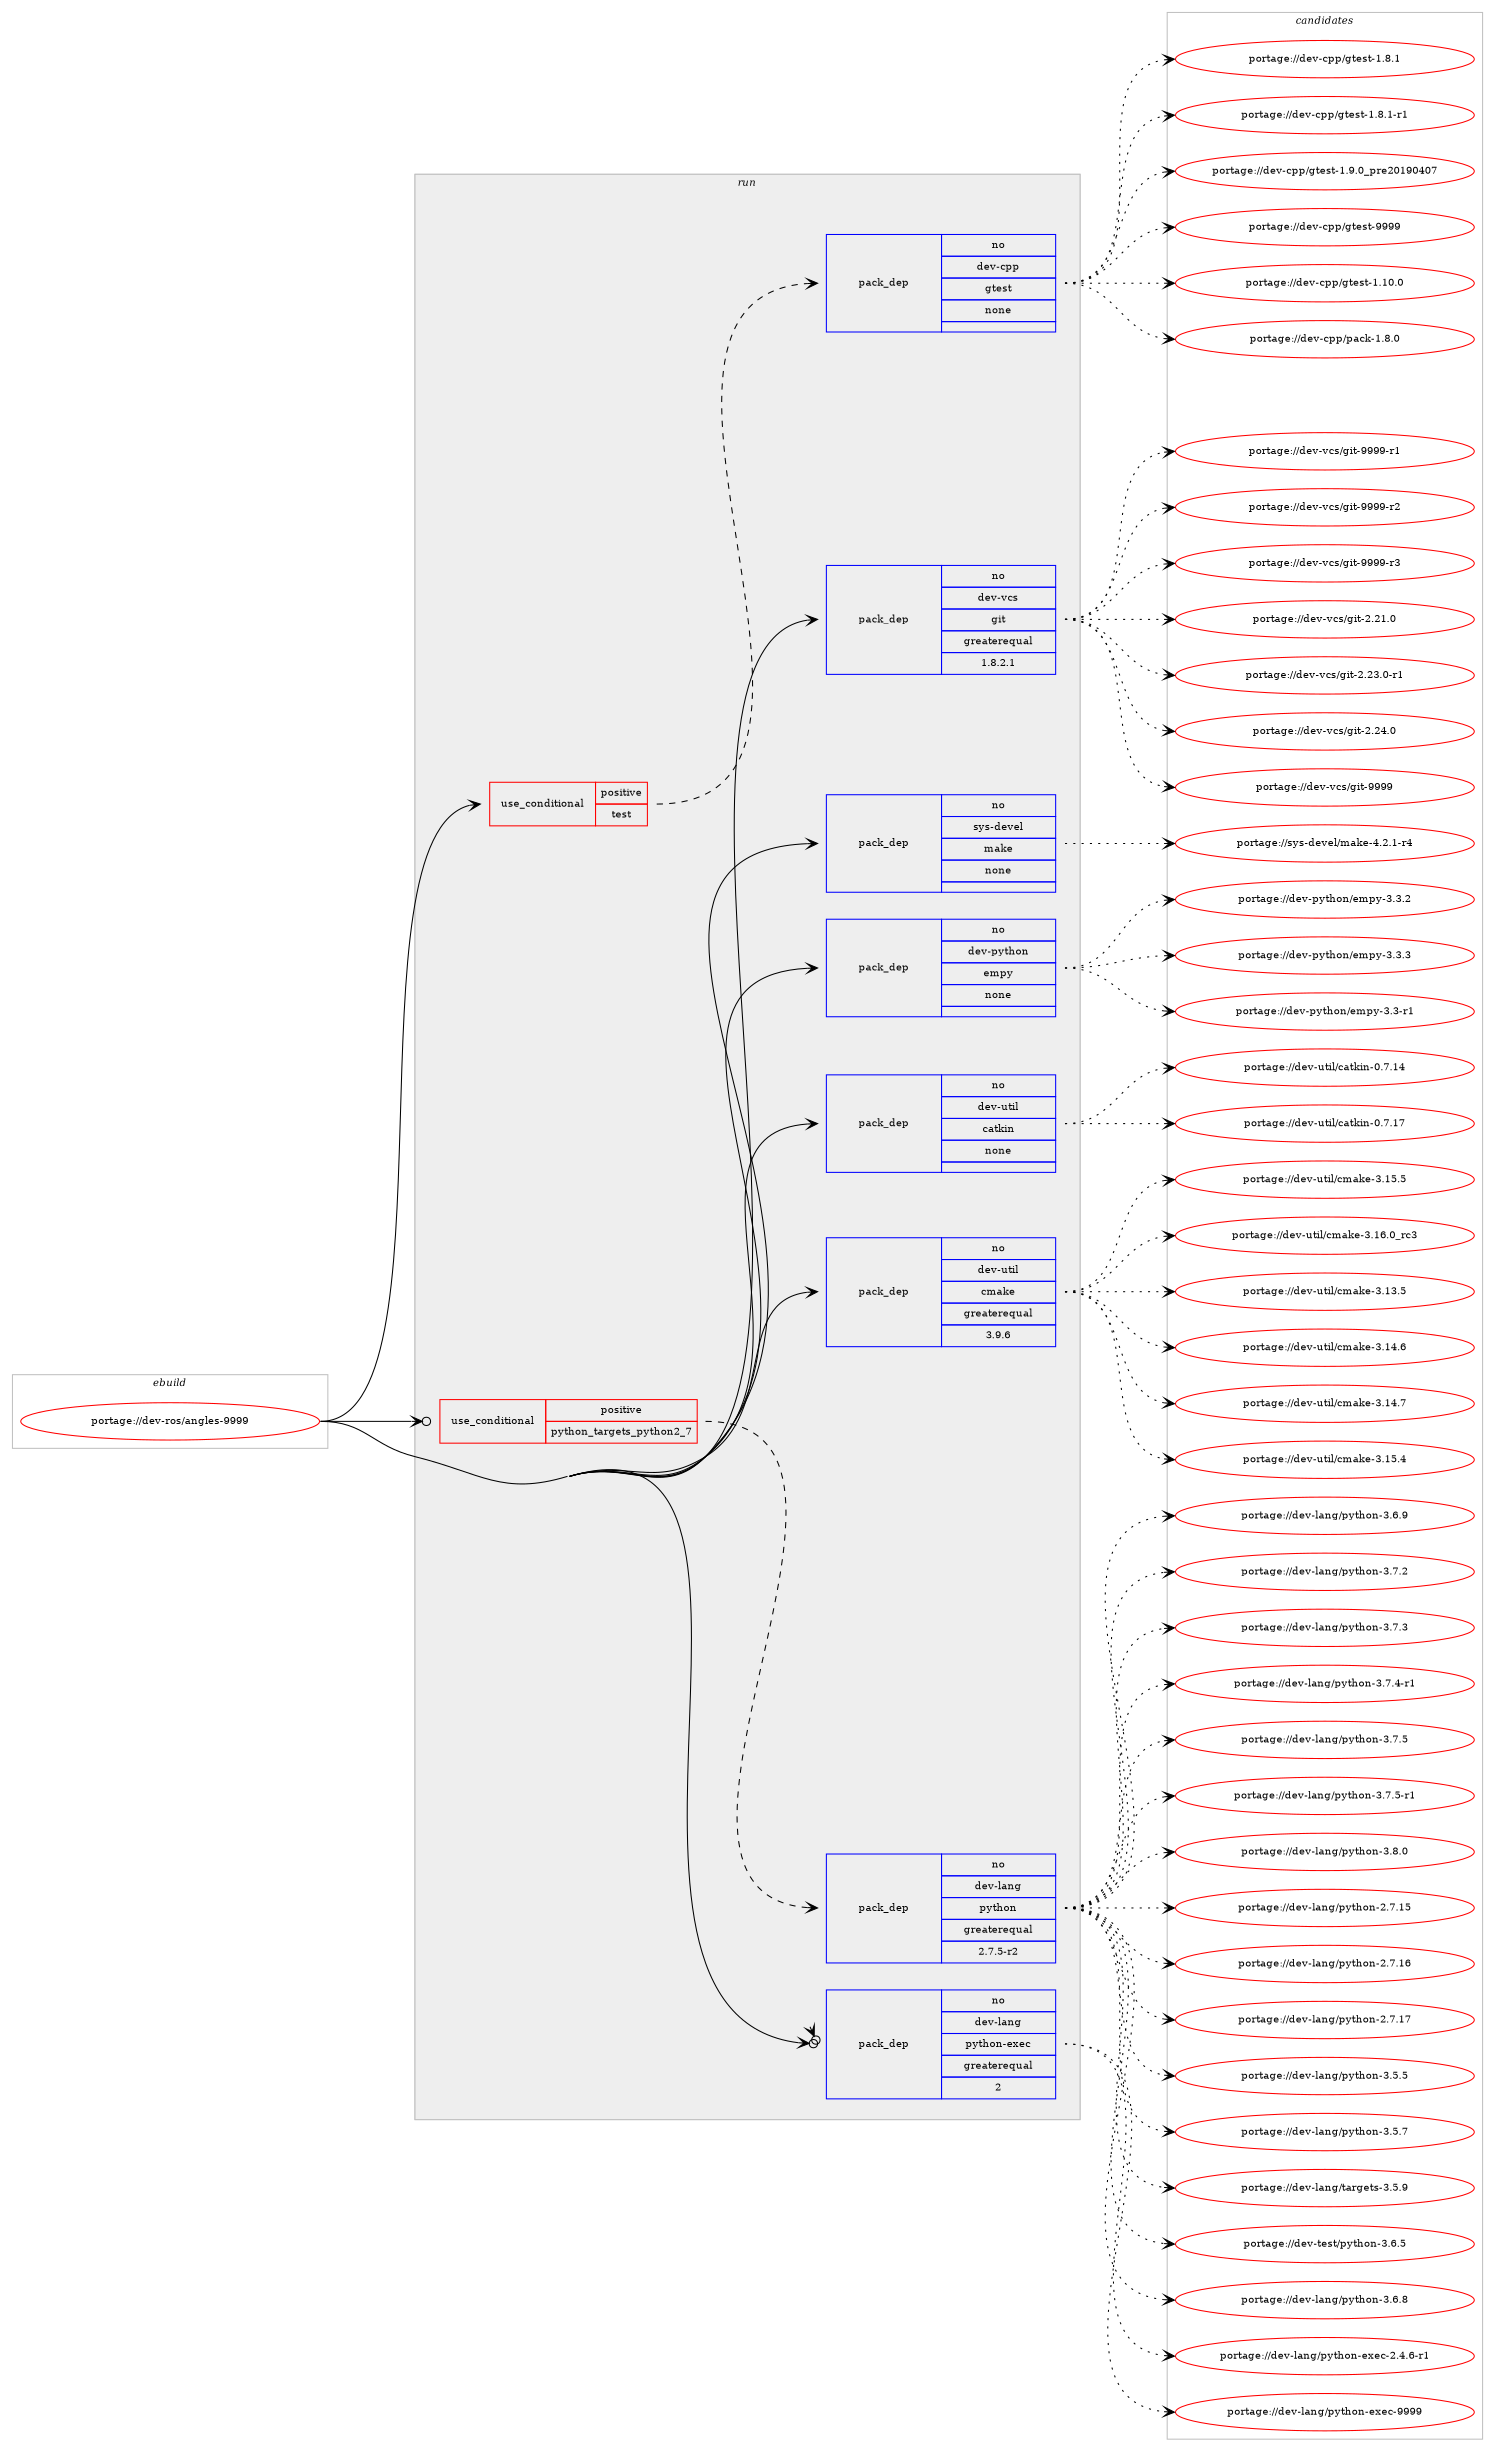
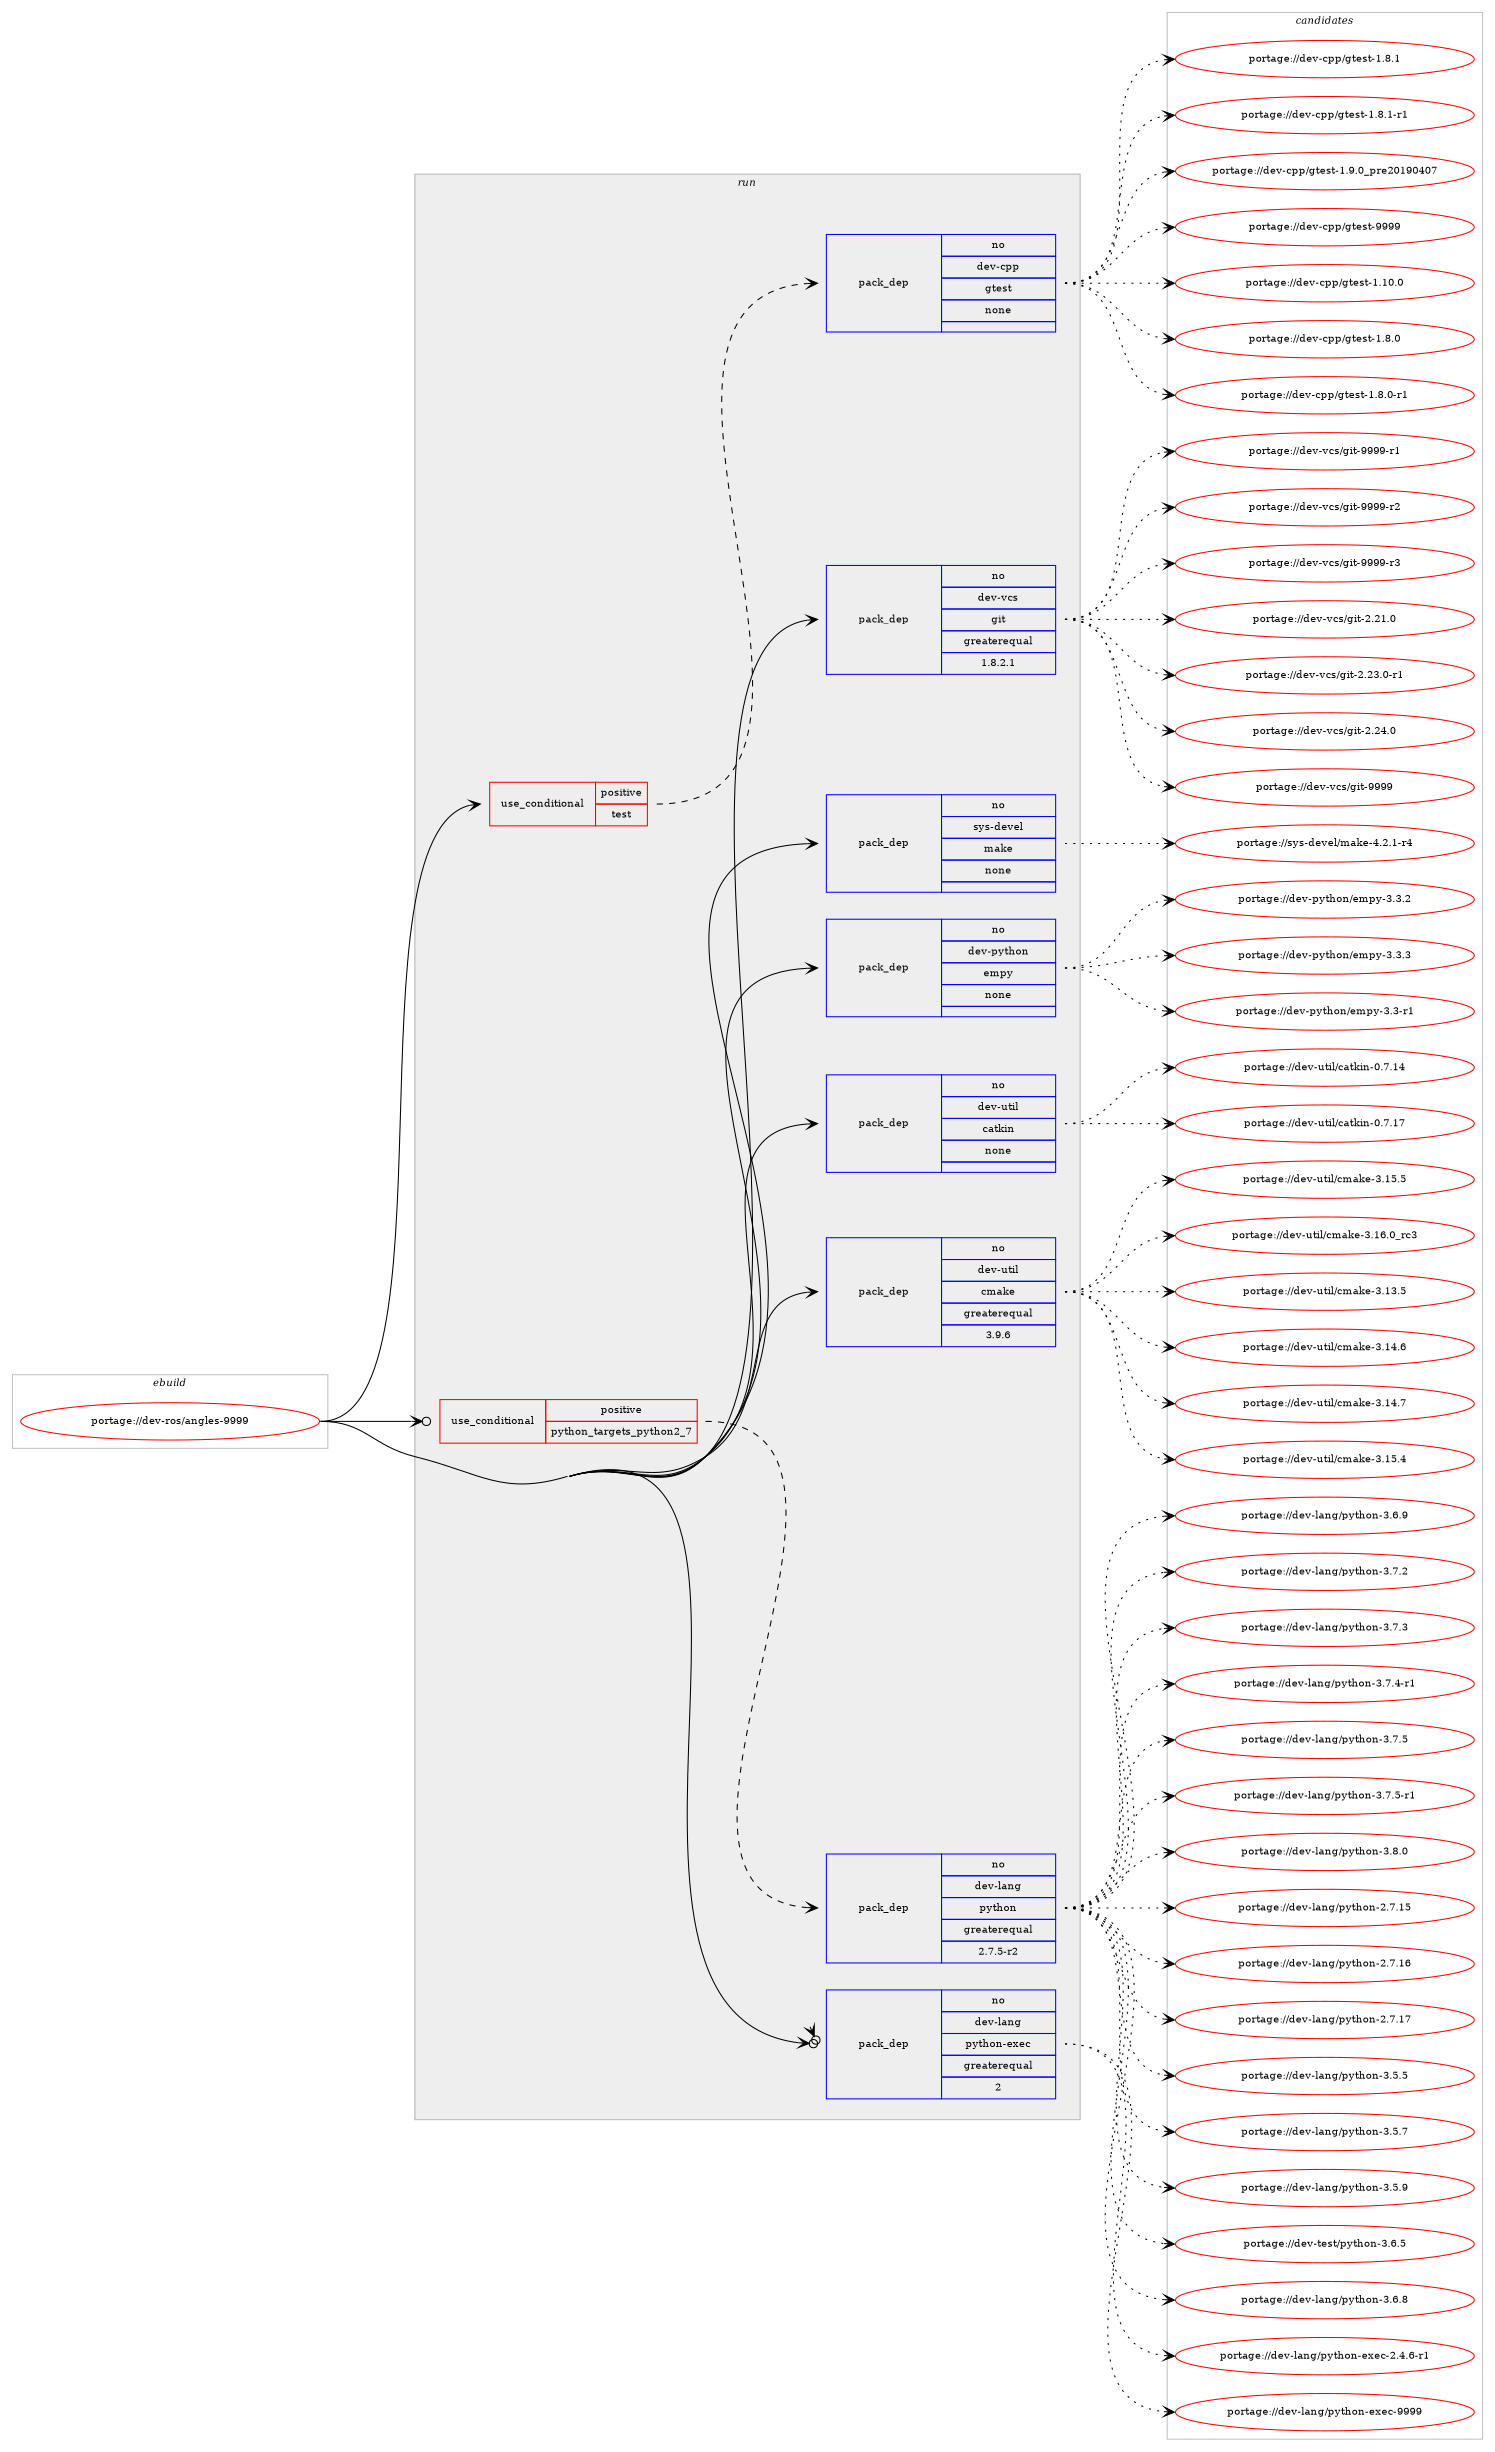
(1325, 339) -> (1325, 339)
none -> (1325, 395)
(1325, 2188) -> (1325, 2188)
